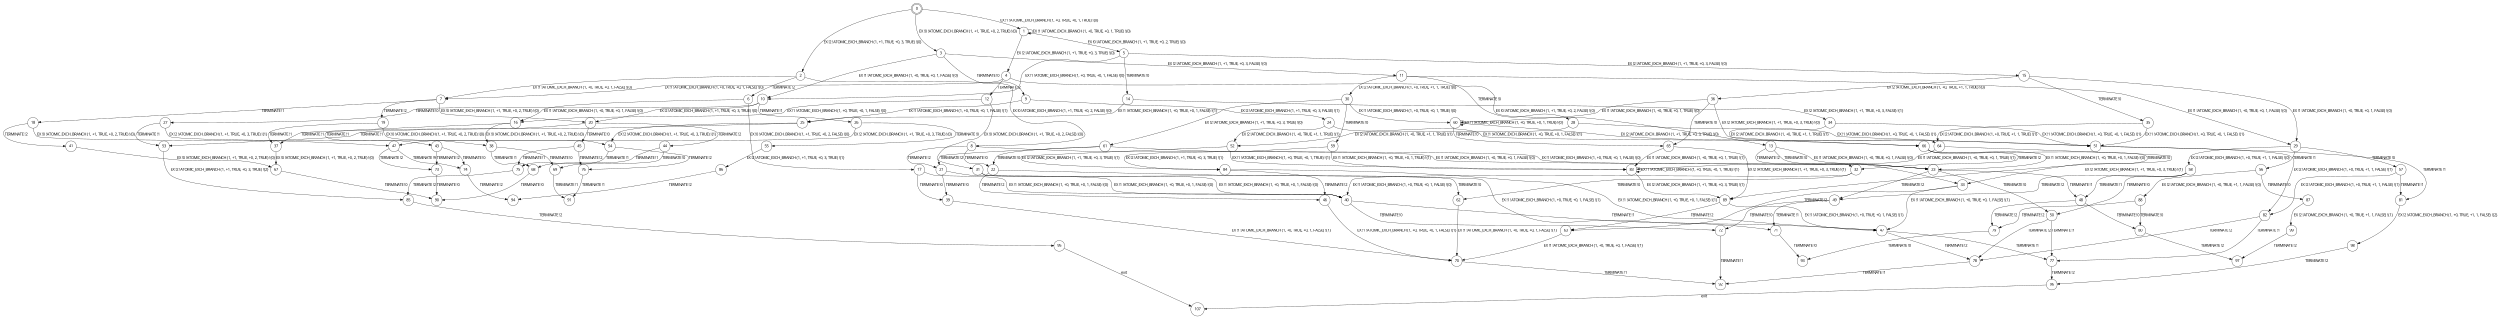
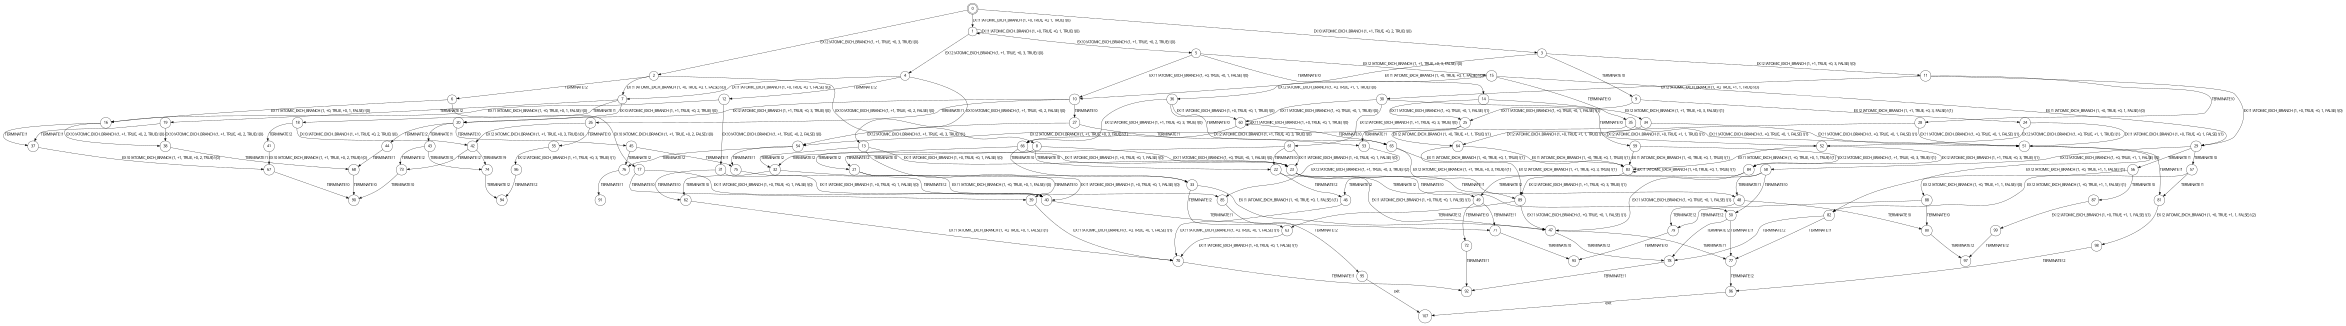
(555, 170) -> none
(1529, 225) -> none
